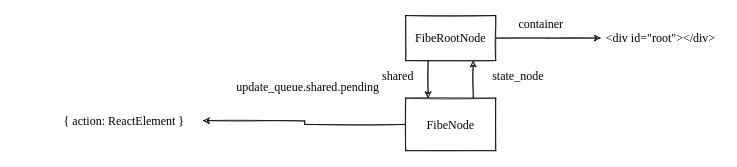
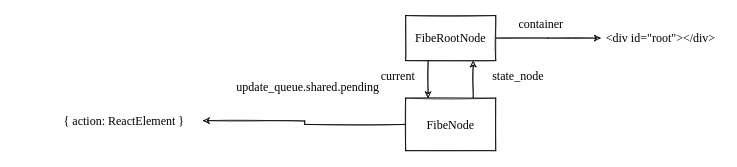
(398, 75) -> (398, 75)
